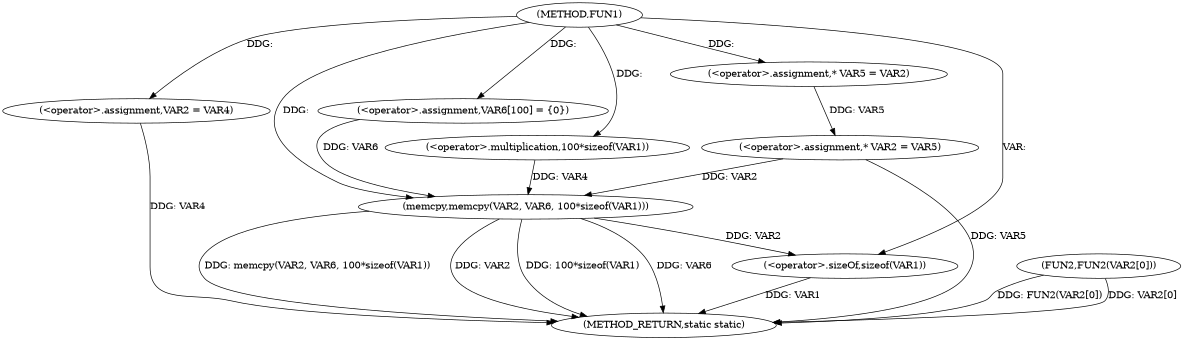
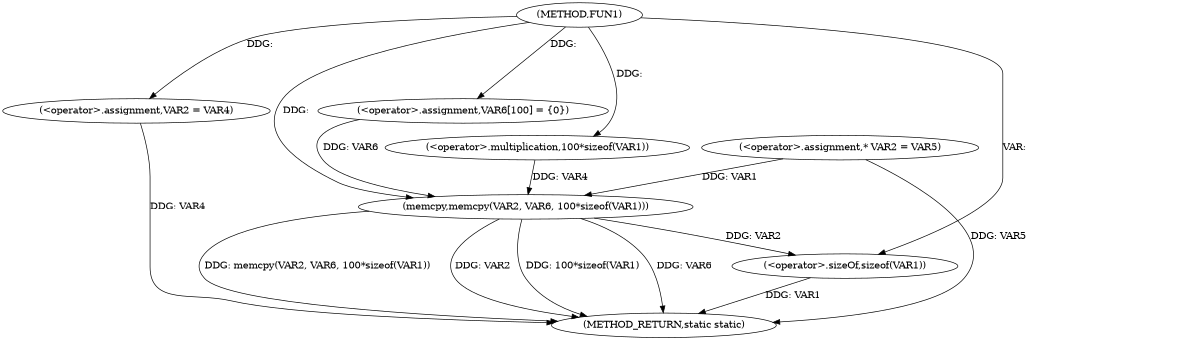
(809, 74) -> none
(730, 177) -> (730, 177)
(1099, 266) -> none
